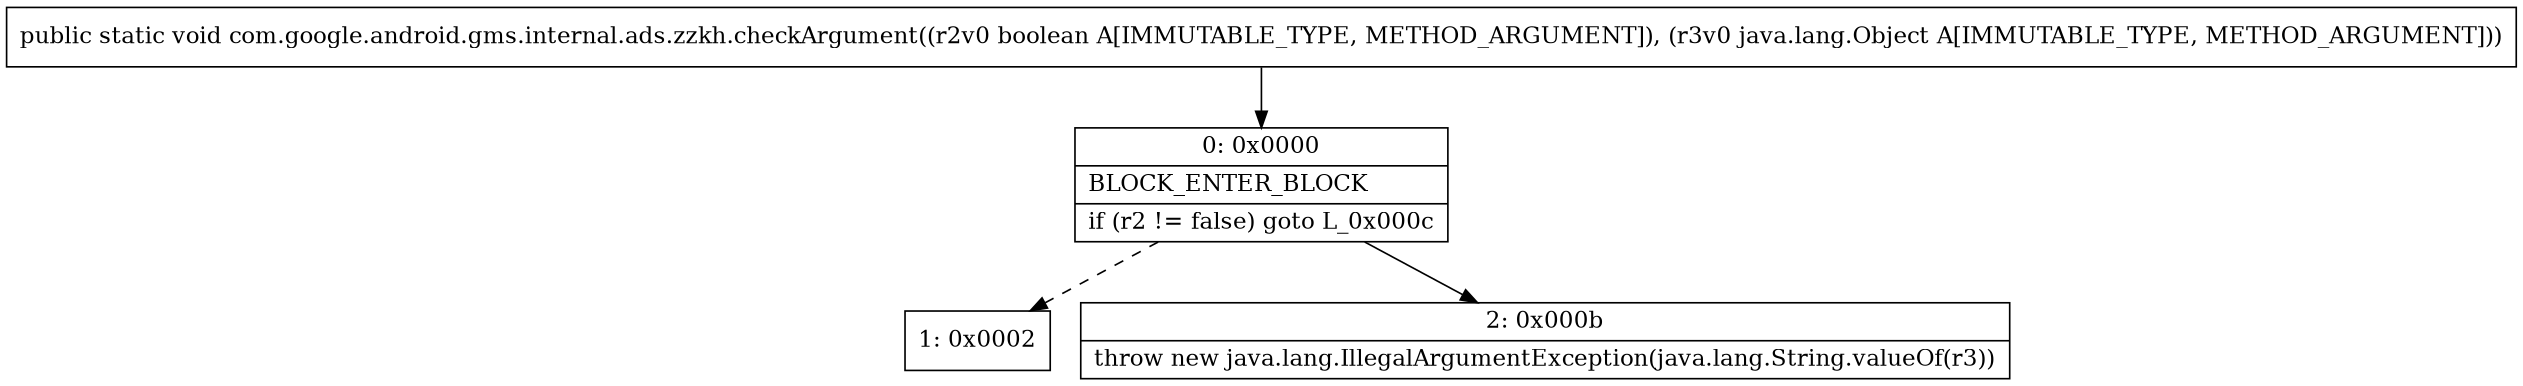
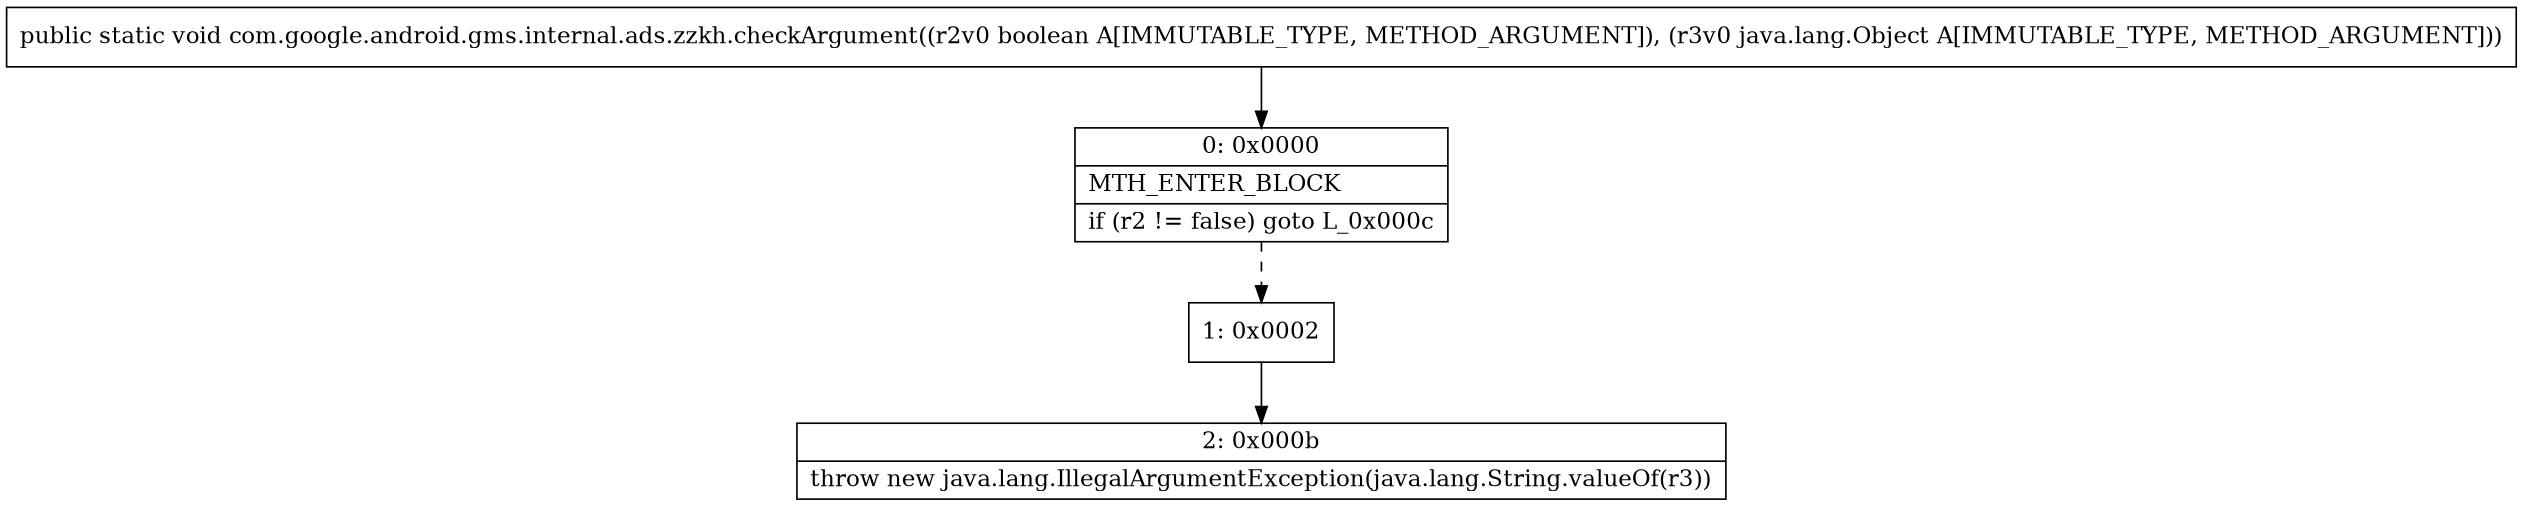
(1228, 184) -> (1215, 184)
(1414, 268) -> (1261, 385)
